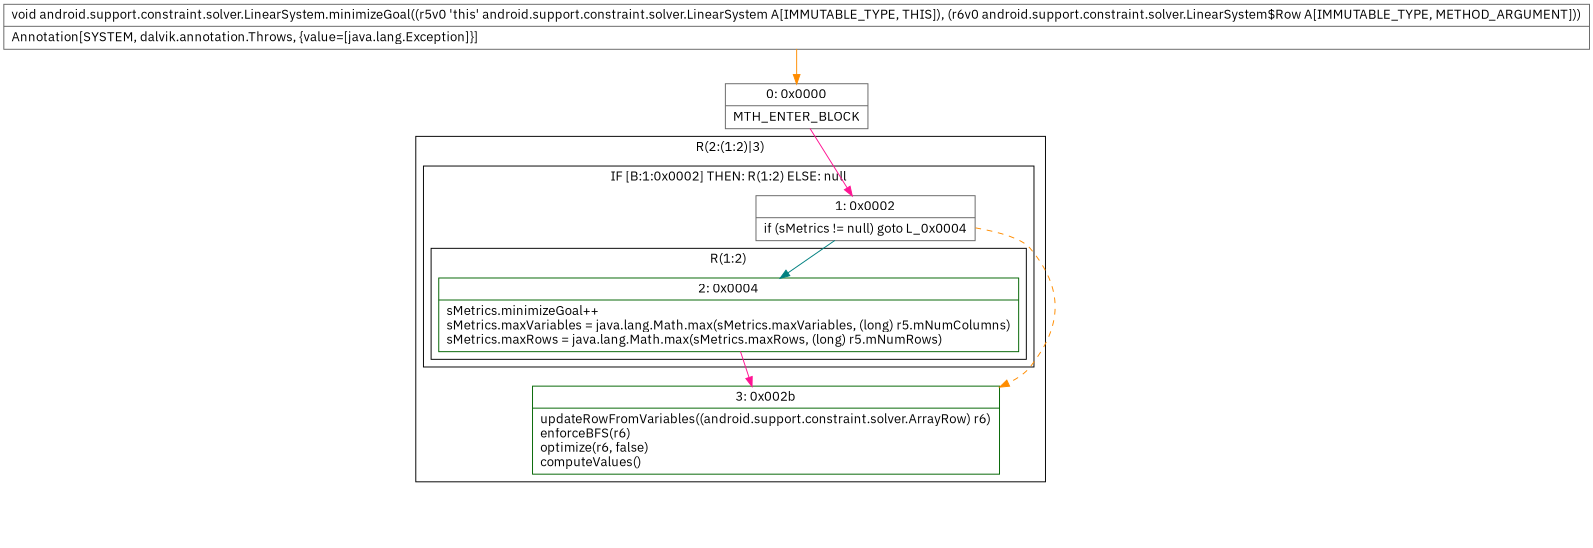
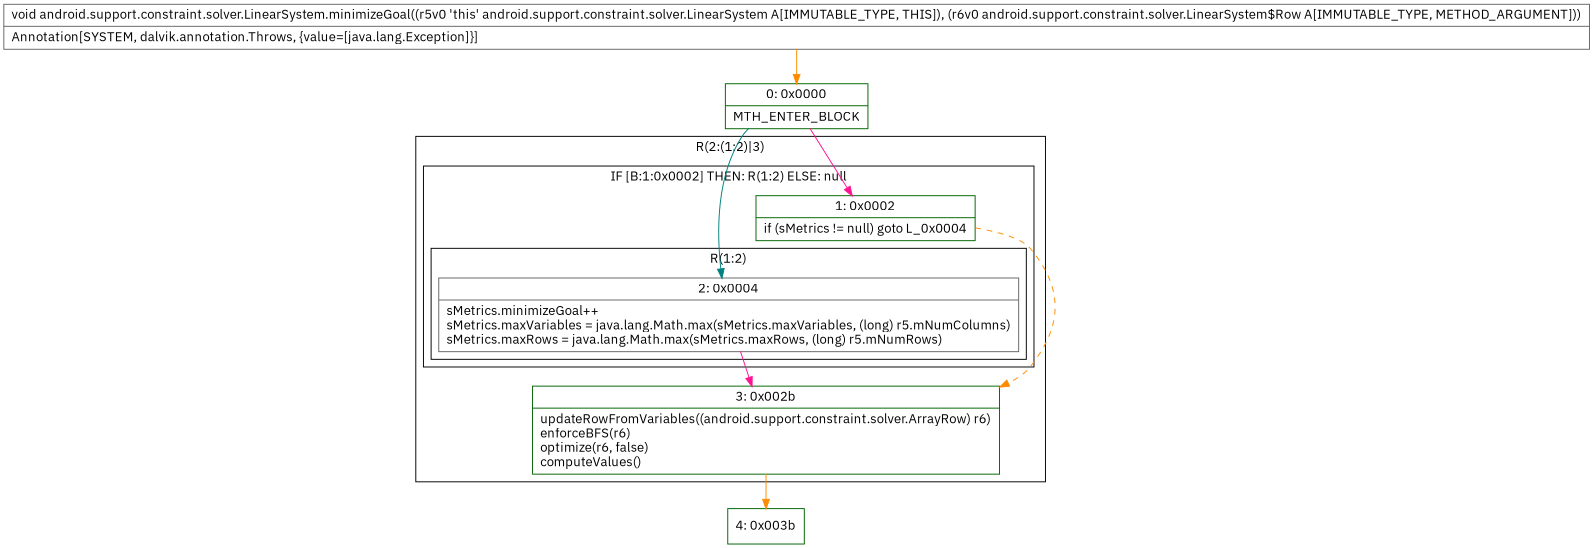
(797, 106) -> (797, 106)
(866, 218) -> (866, 218)
(811, 257) -> (721, 195)
(729, 315) -> (729, 315)
none -> (766, 526)
